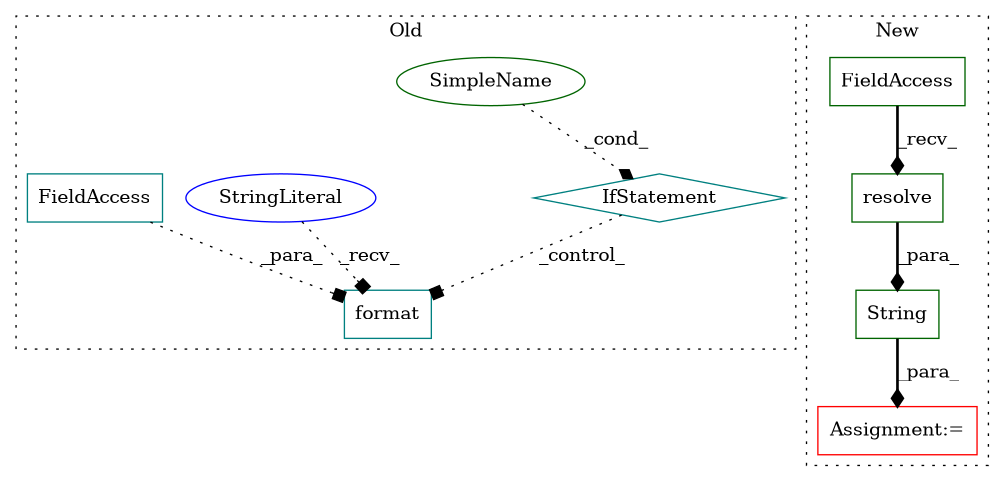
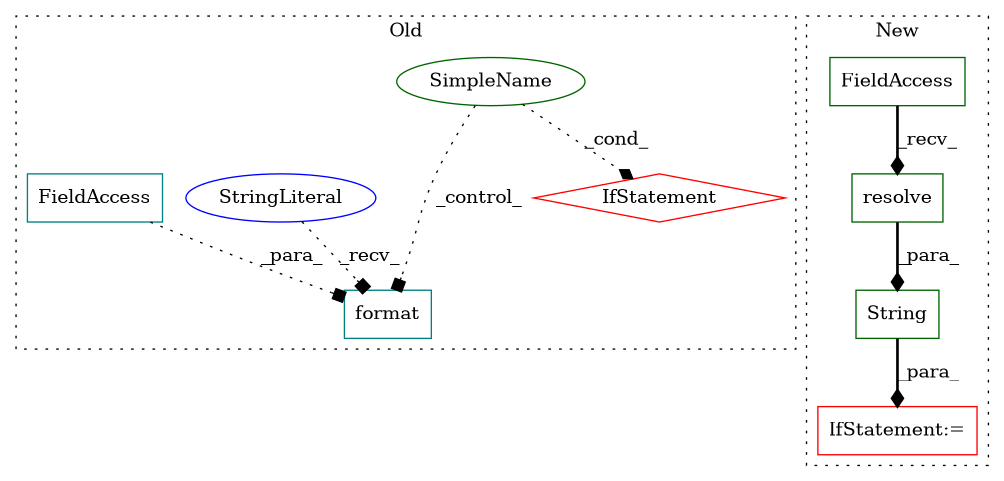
(659, 198) -> (659, 198)
(533, 252) -> (430, 188)
(897, 431) -> (897, 431)
